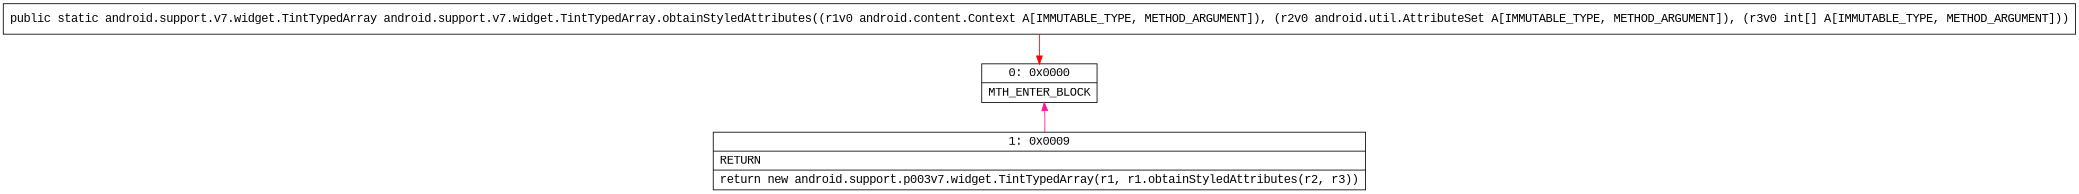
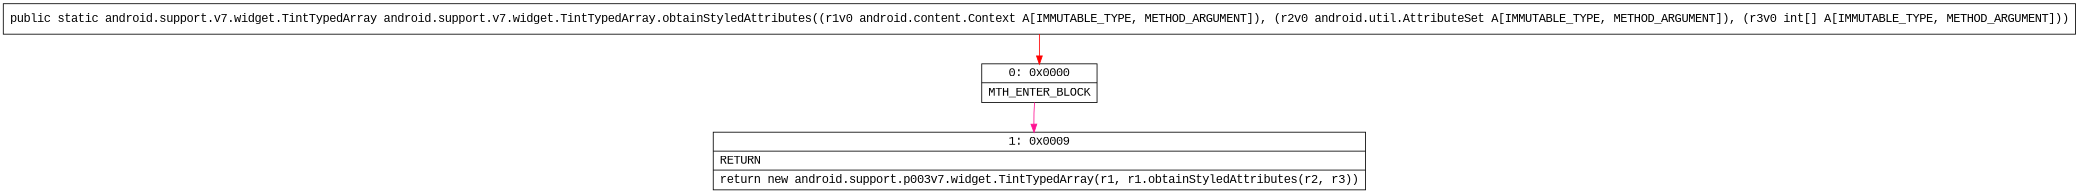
(1045, 122) -> (1034, 113)
